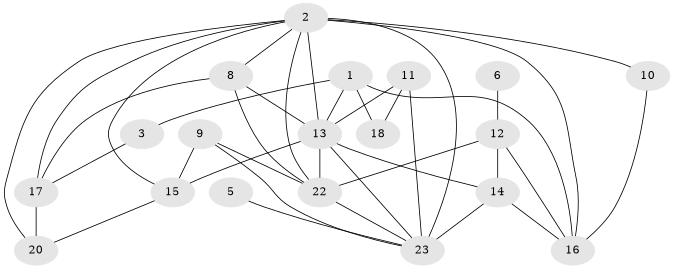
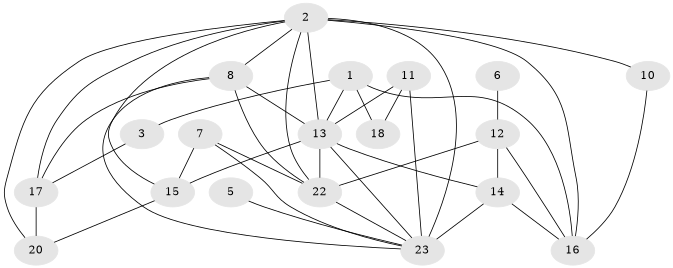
(200, 134) -> (200, 134)
none -> (166, 218)
